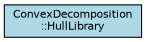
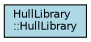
(73, 21) -> (45, 21)
